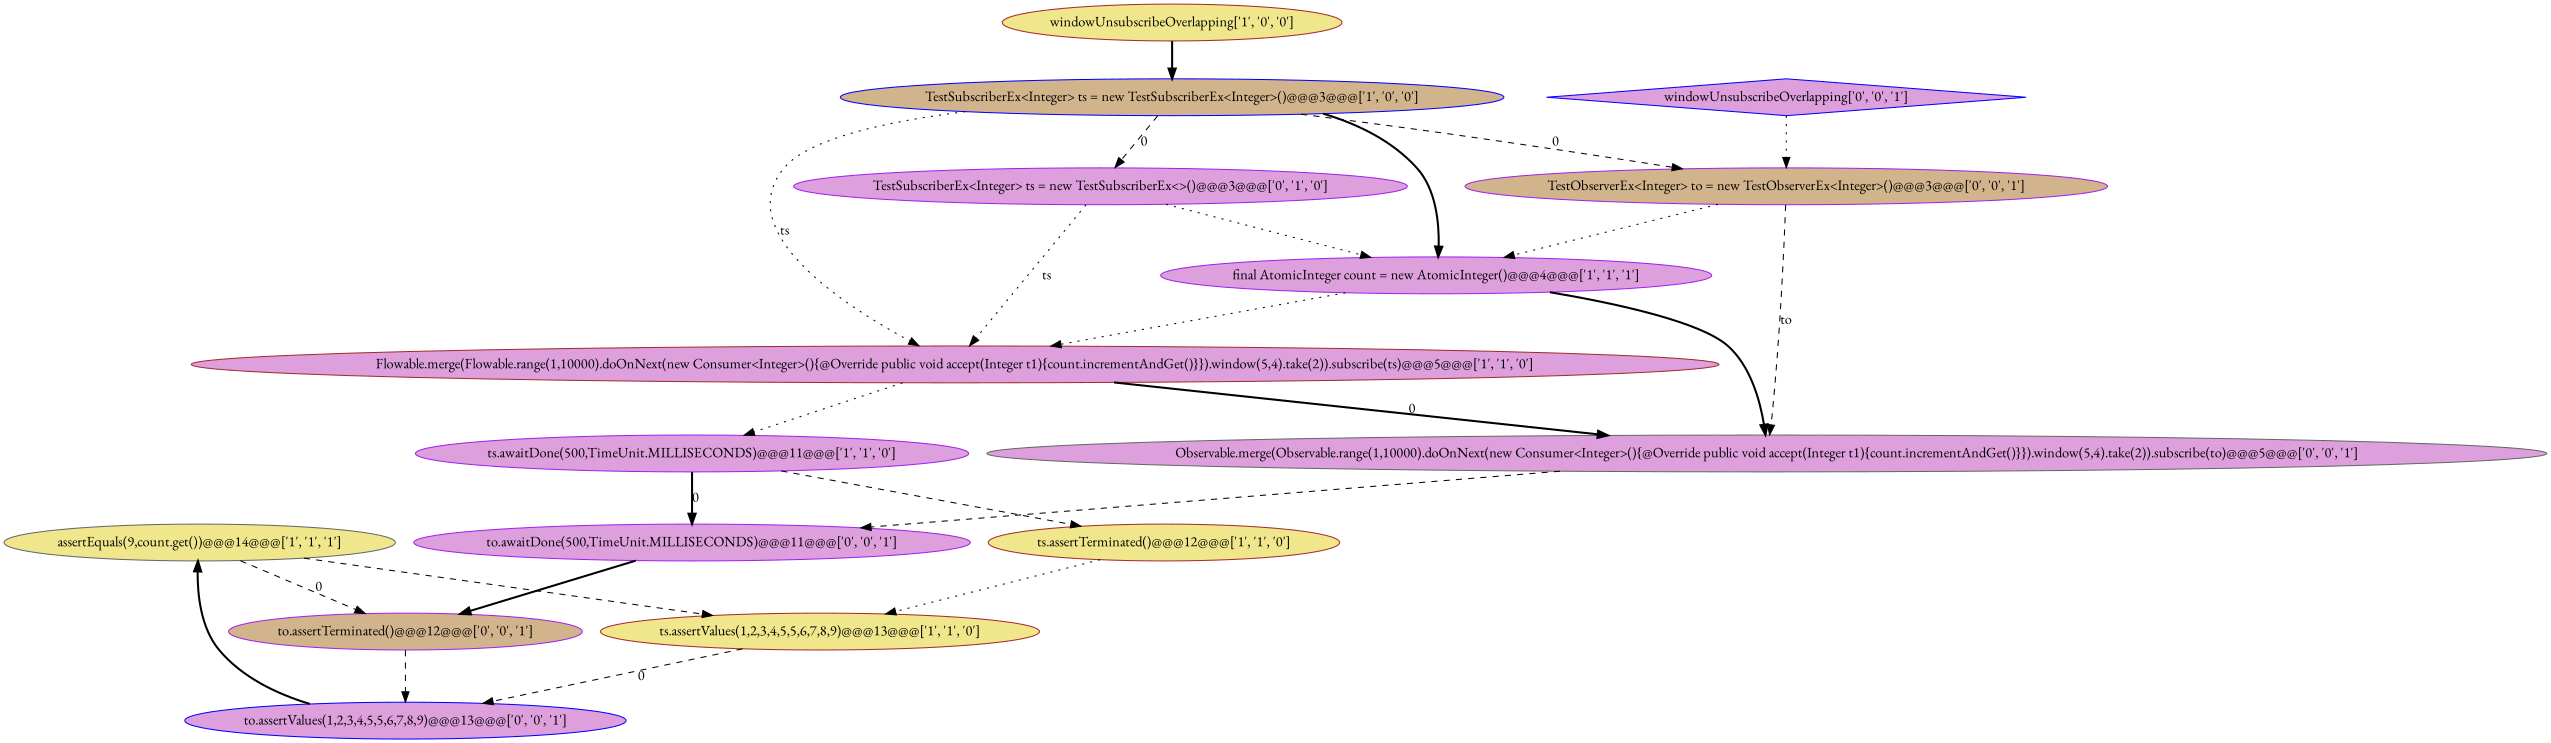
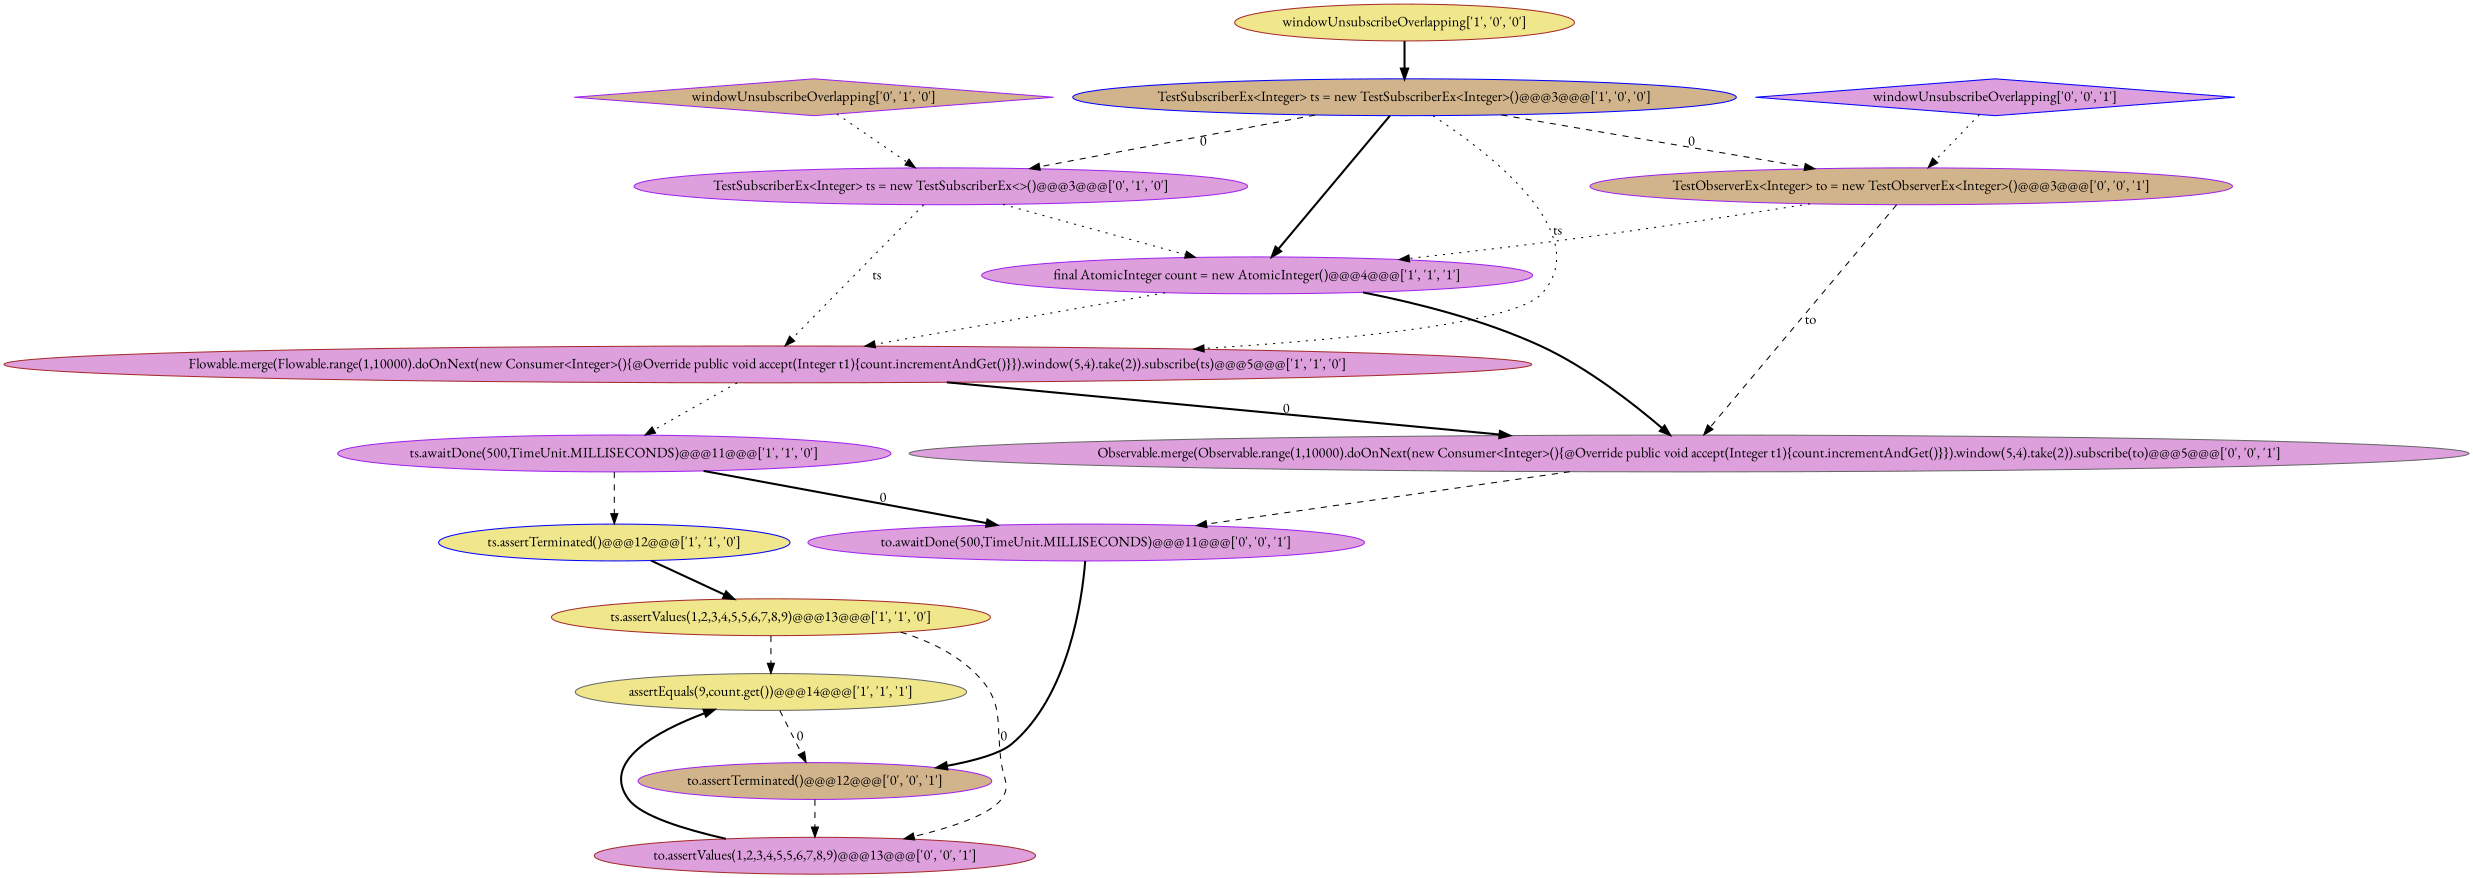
none -> (814, 97)
(1164, 543) -> (614, 543)
(503, 586) -> (771, 650)
(998, 586) -> (688, 578)
(405, 721) -> (815, 856)
